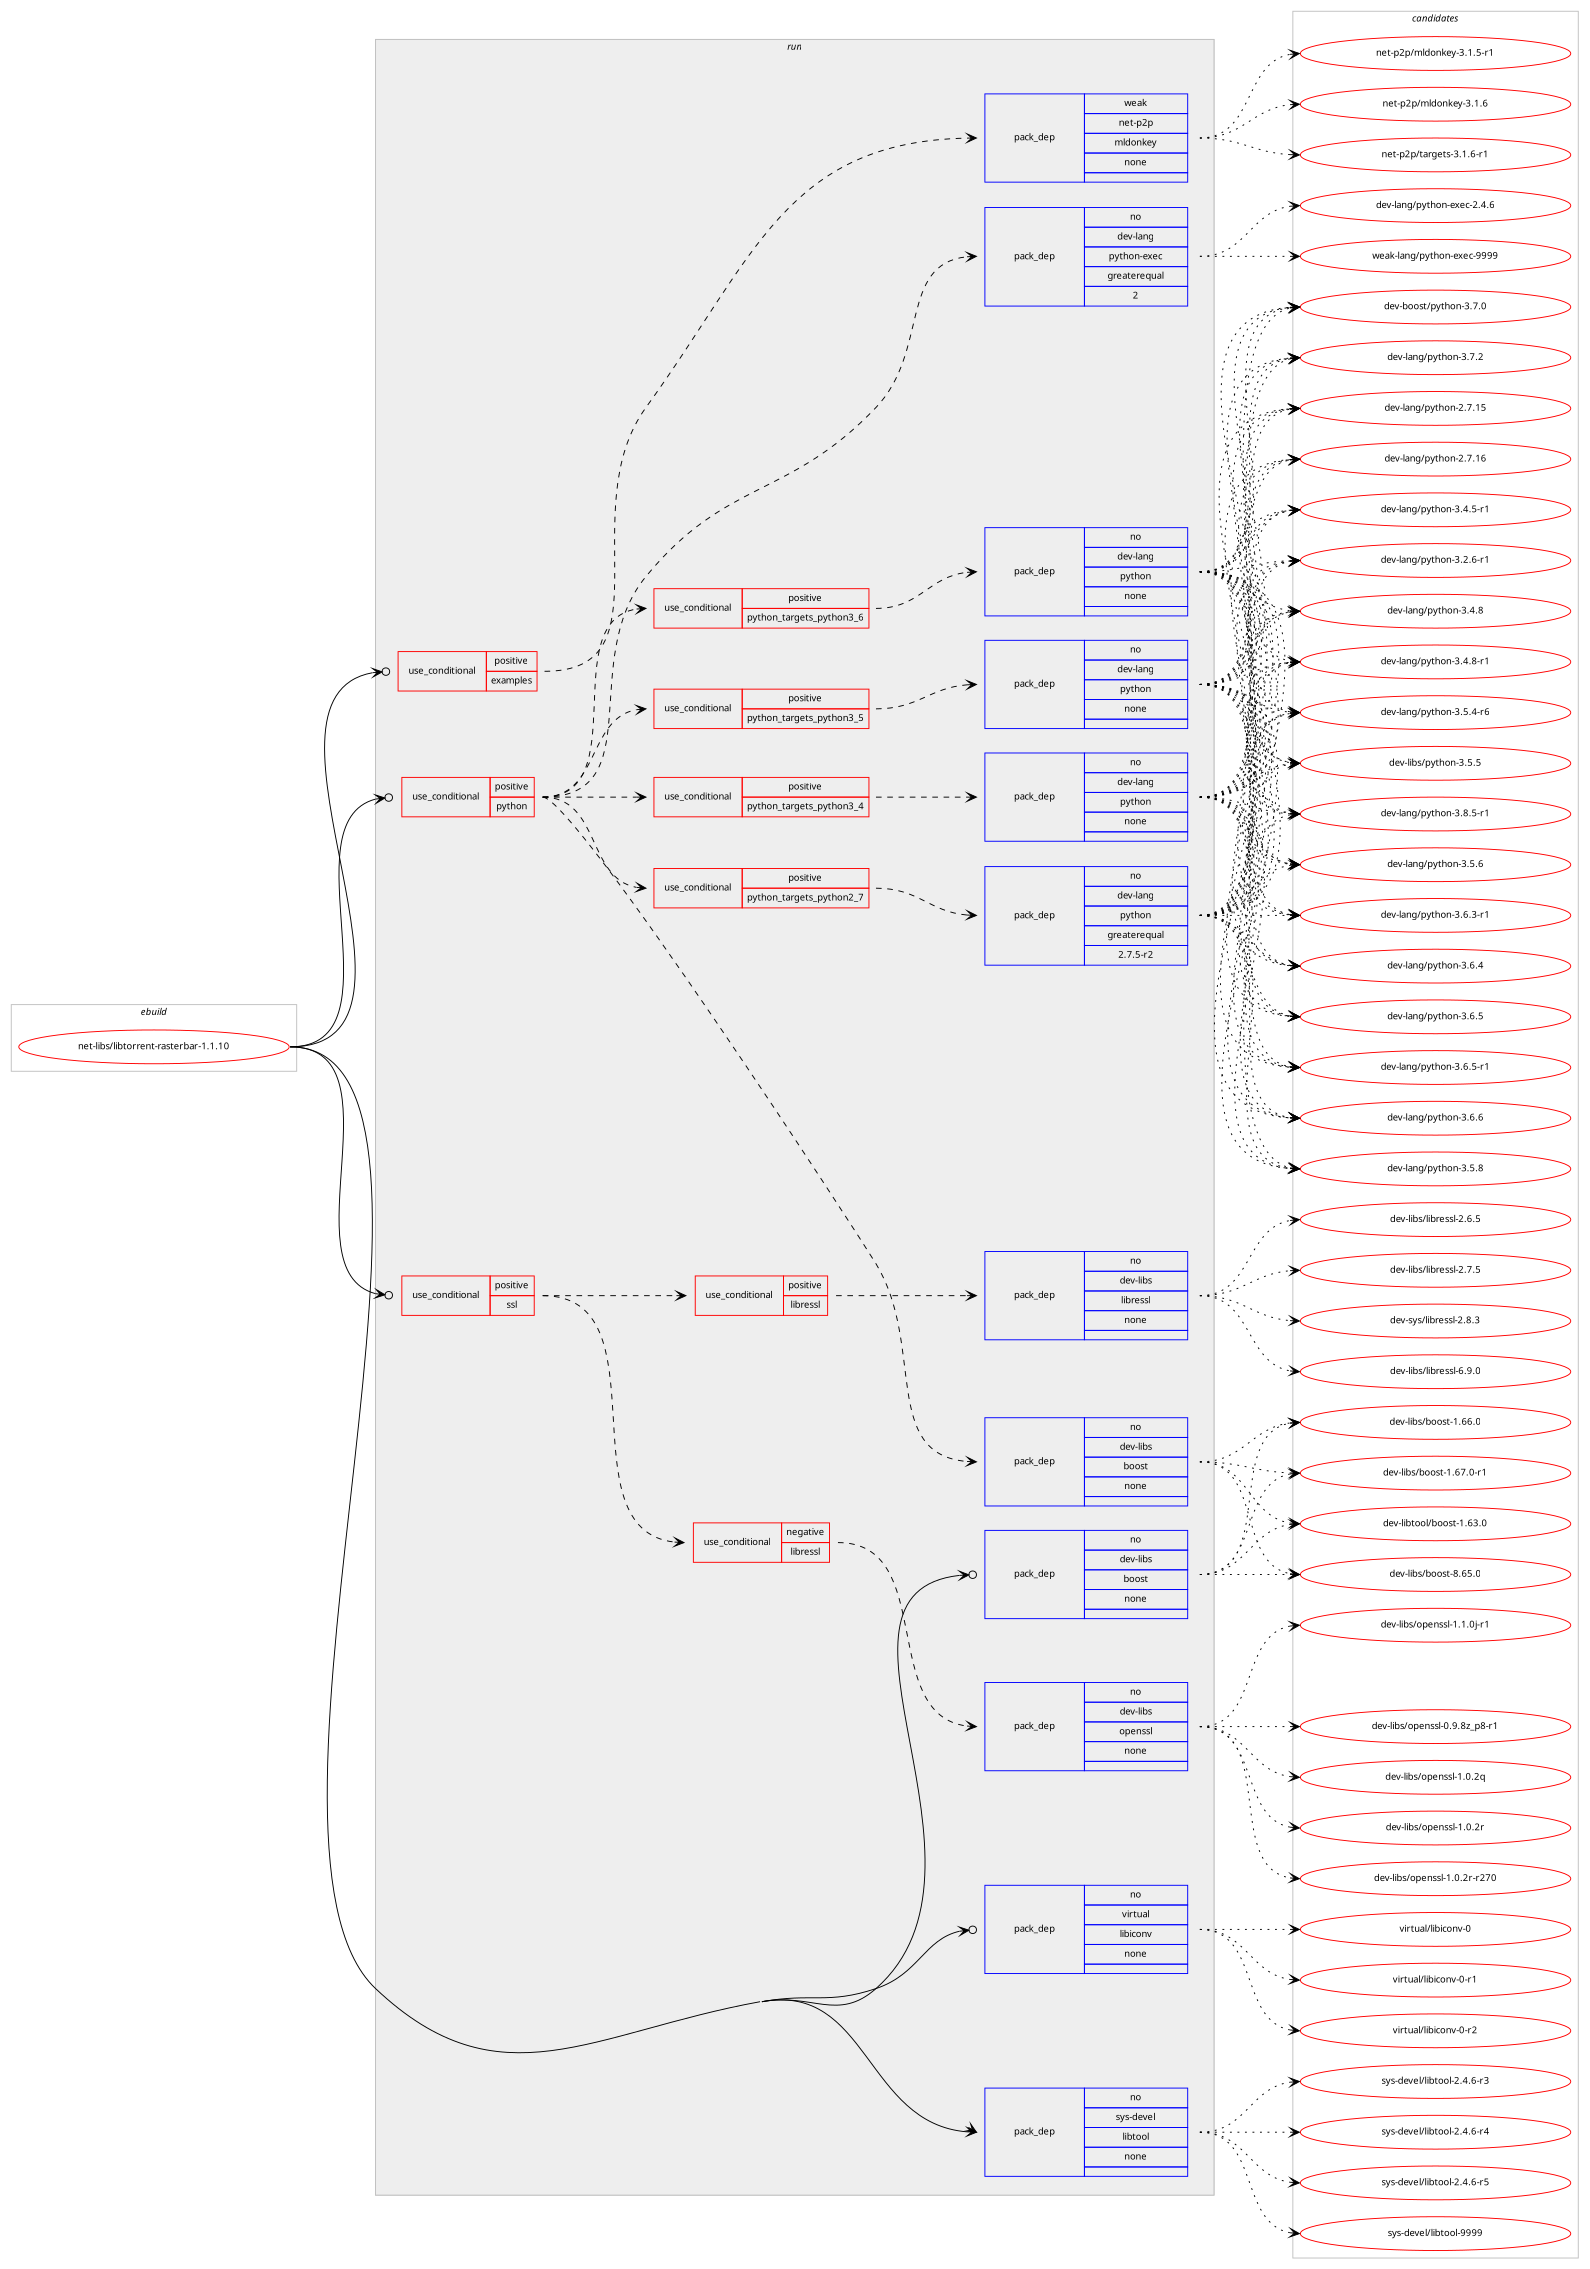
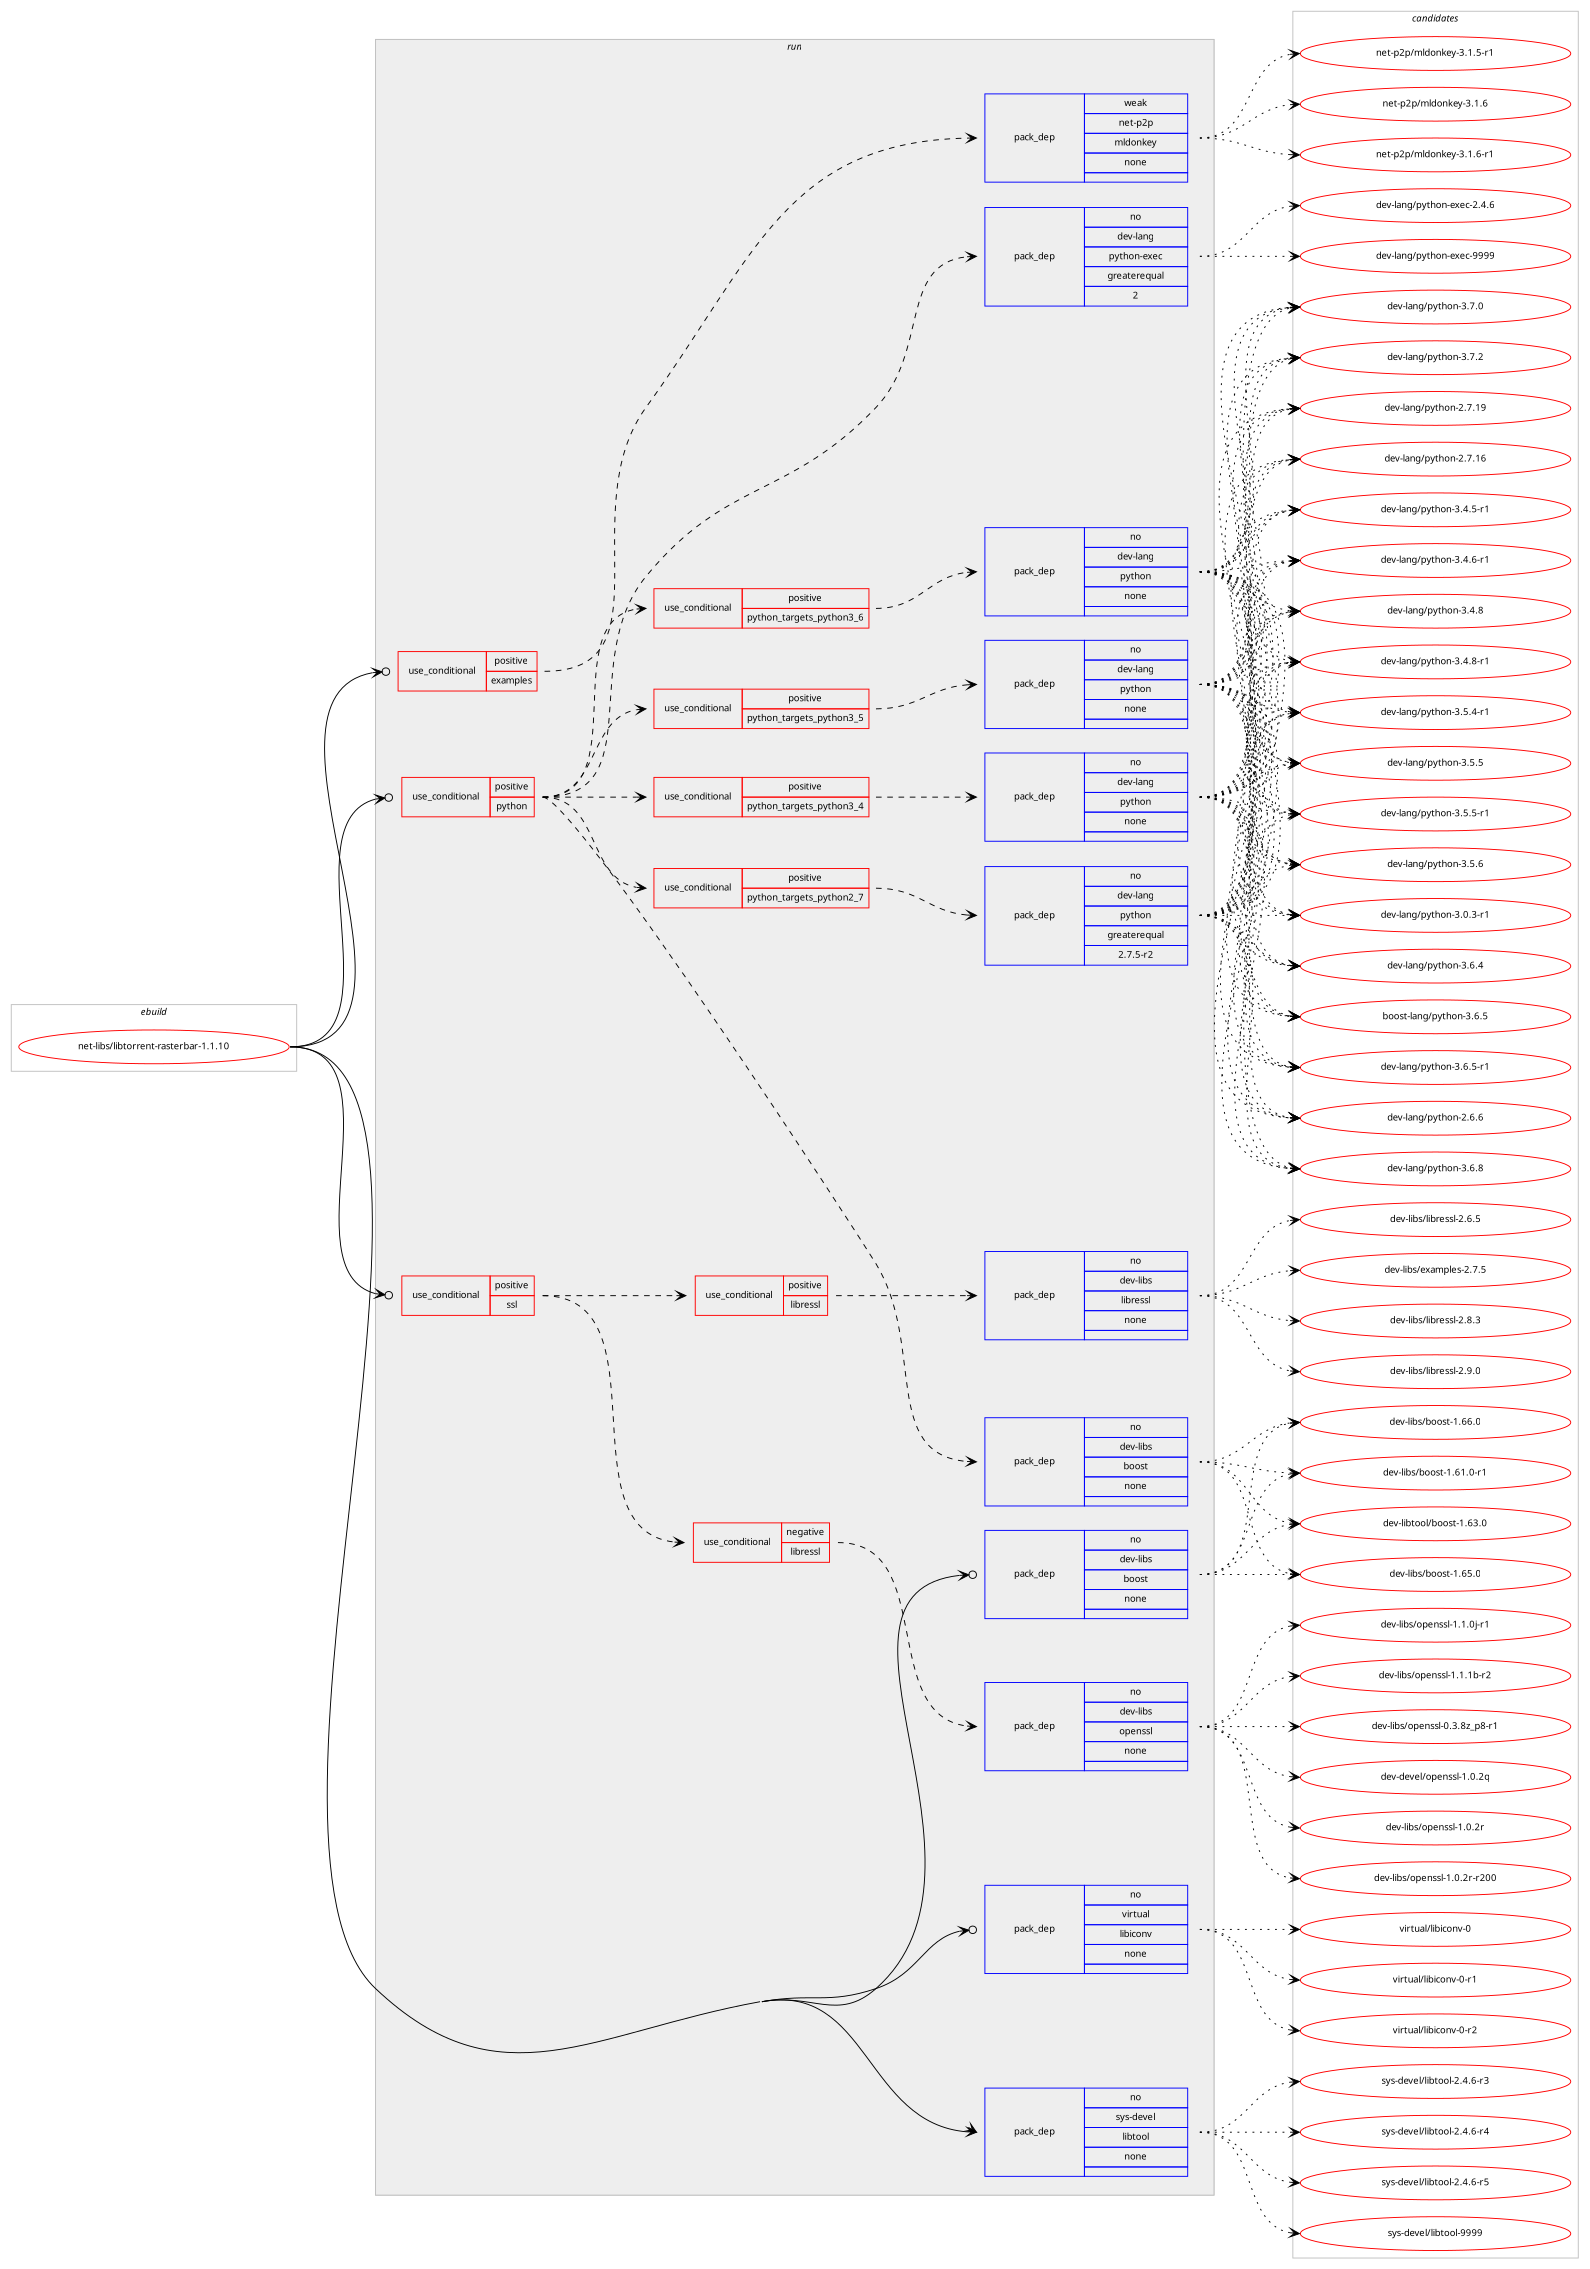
(1436, 155) -> (1436, 155)
(1436, 256) -> (1436, 256)
(1436, 307) -> (1436, 307)
(1436, 408) -> (1436, 408)
(1436, 561) -> (1436, 561)
(1436, 713) -> (1436, 713)
(1436, 763) -> (1436, 763)
(1436, 814) -> (1436, 814)
(1436, 915) -> (1436, 915)
(1436, 1017) -> (1436, 1017)
(1436, 1118) -> (1436, 1118)
(1436, 1169) -> (1436, 1169)
(1436, 1270) -> (1436, 1270)
(1436, 1321) -> (1436, 1321)
(1436, 1372) -> (1436, 1372)
(1436, 1473) -> (1436, 1473)
(1436, 1575) -> (1436, 1575)
none -> (1436, 1676)
(1436, 1727) -> (1436, 1727)
(1436, 1777) -> (1436, 1777)
(1436, 1879) -> (1436, 1879)
